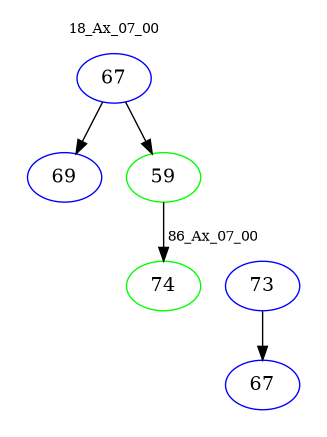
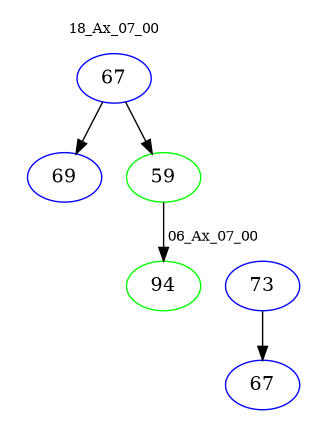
(213, 237) -> (213, 237)
(164, 286) -> (164, 286)
